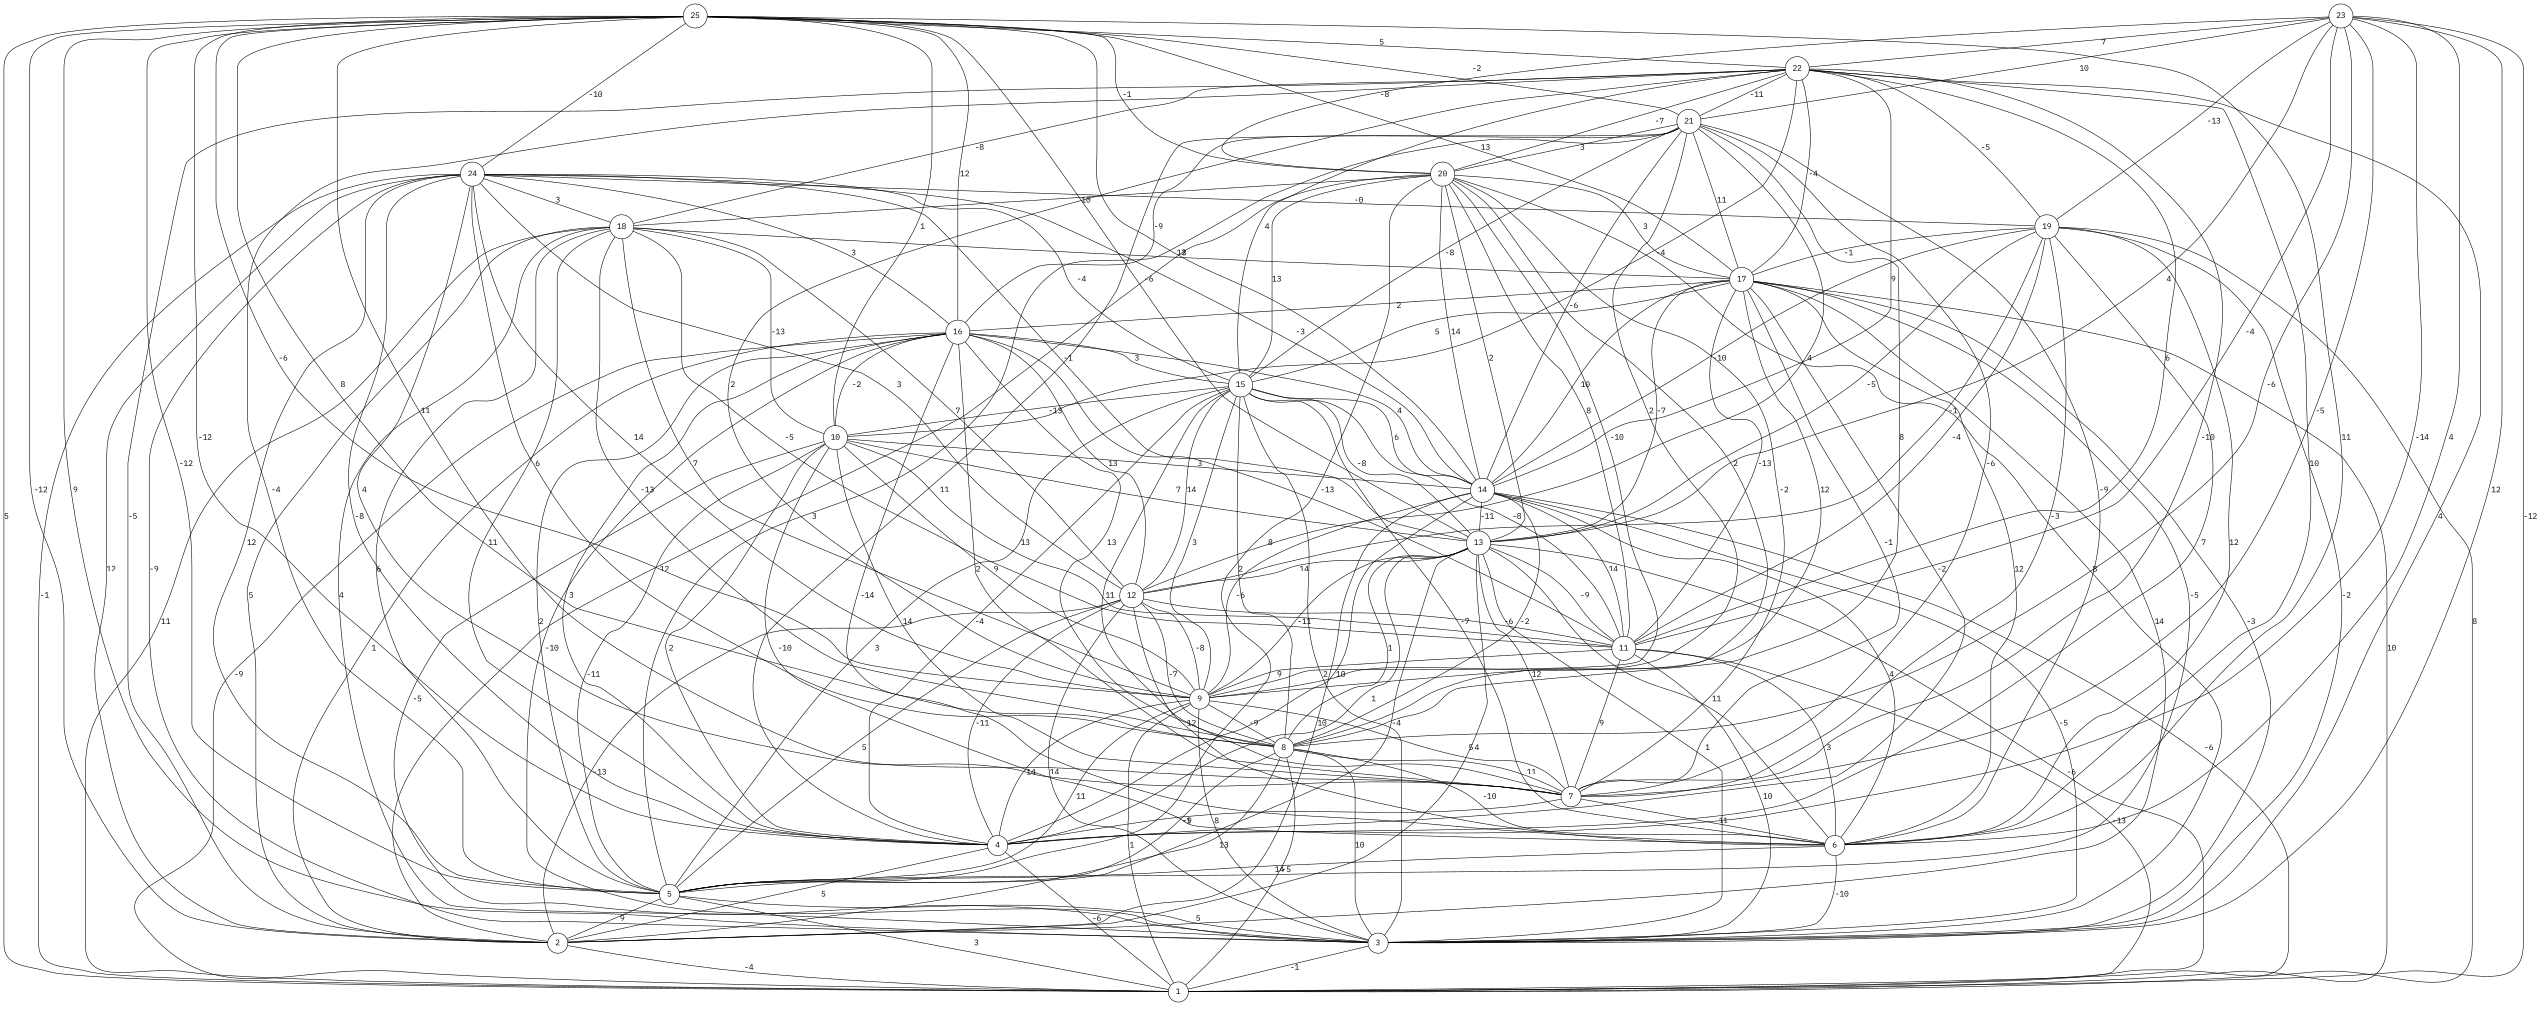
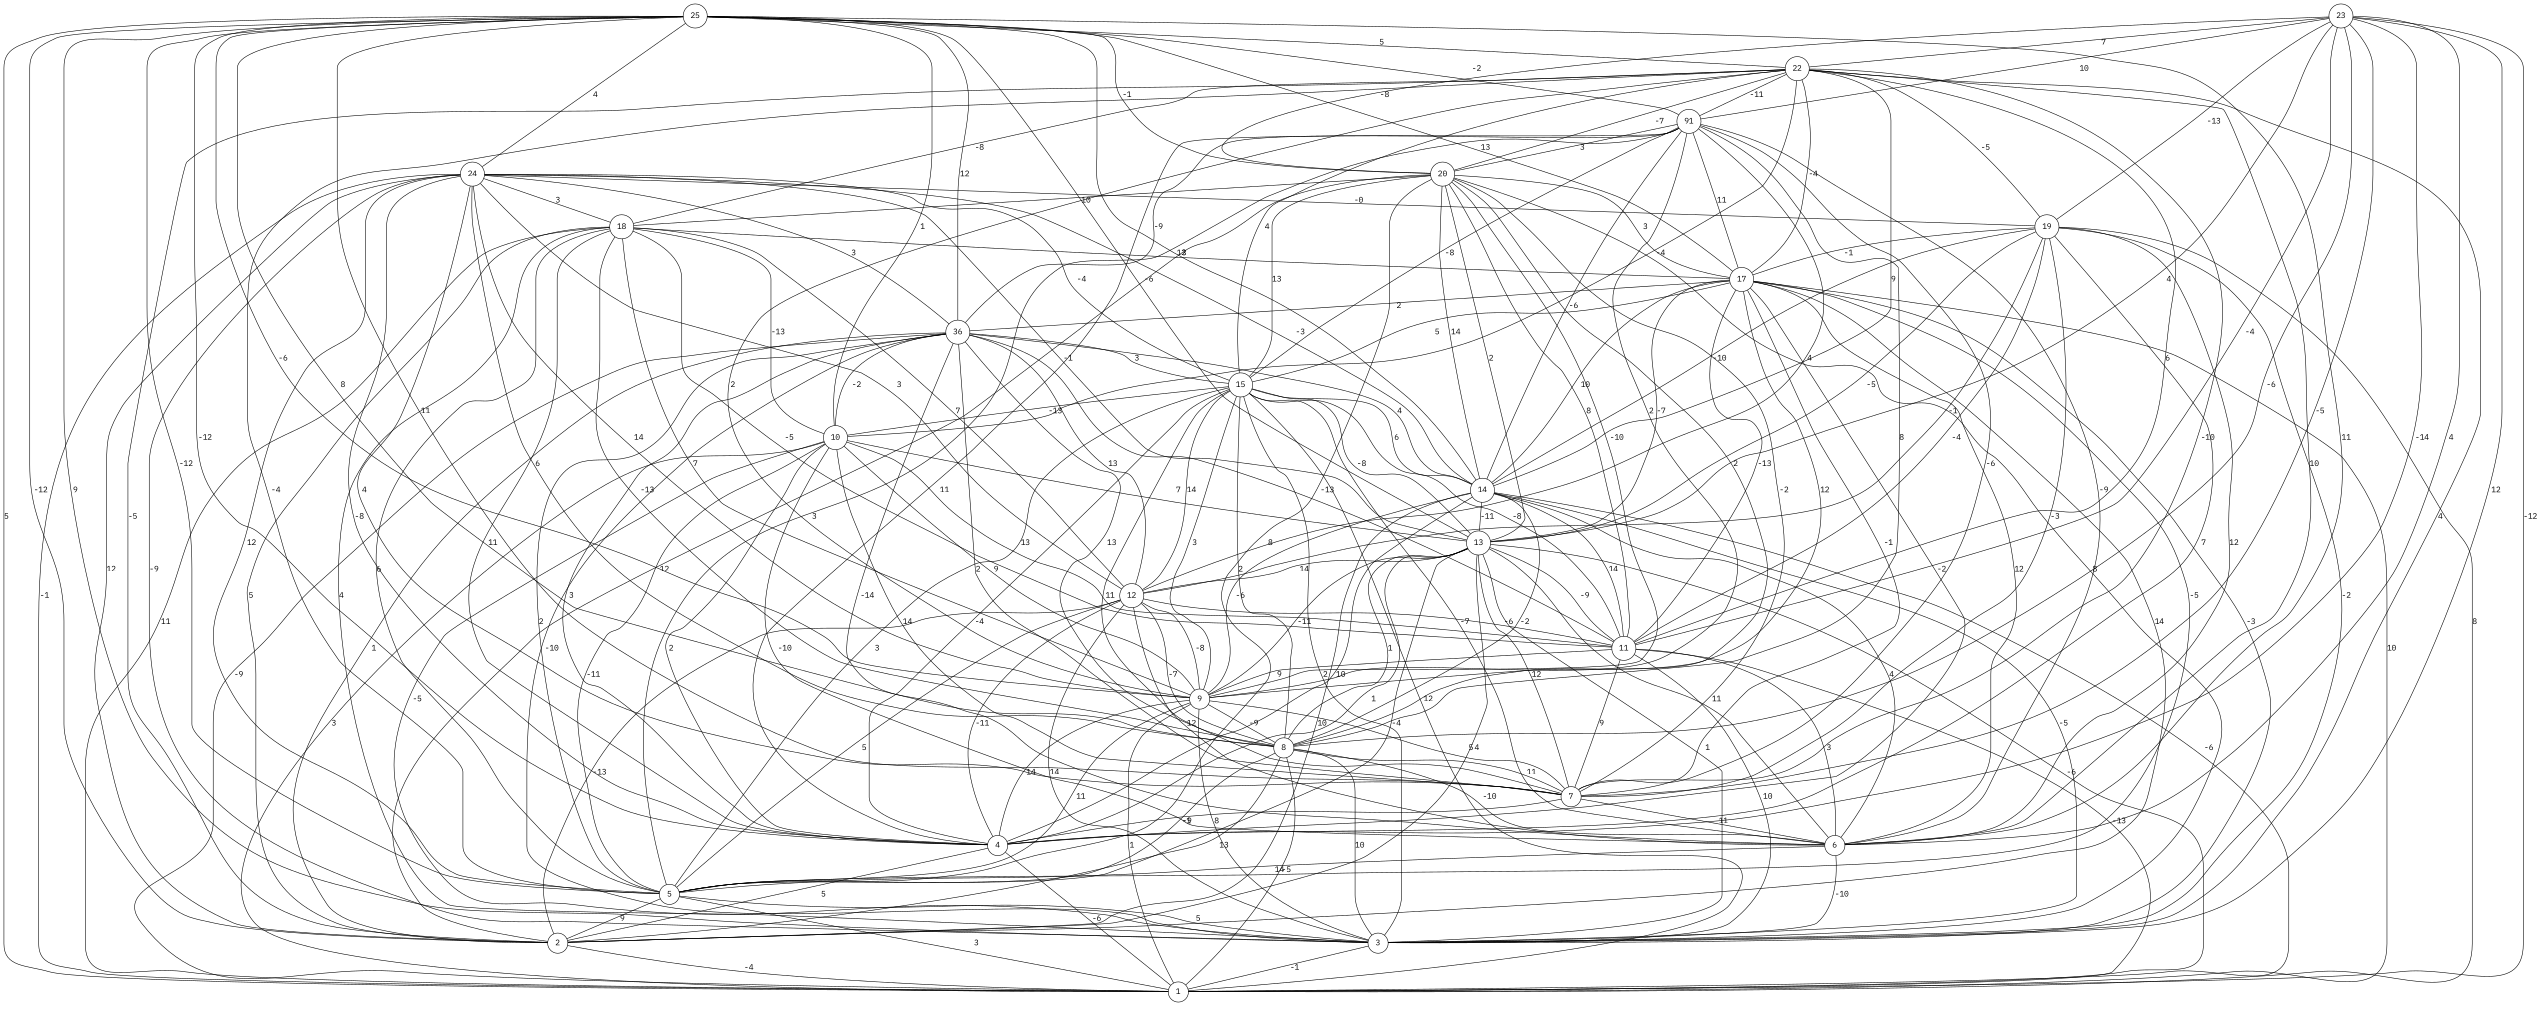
(596, 95) -> (596, 95)
(1689, 121) -> (1689, 121)
(958, 332) -> (958, 332)
(1159, 464) -> (301, 944)
none -> (1659, 855)
